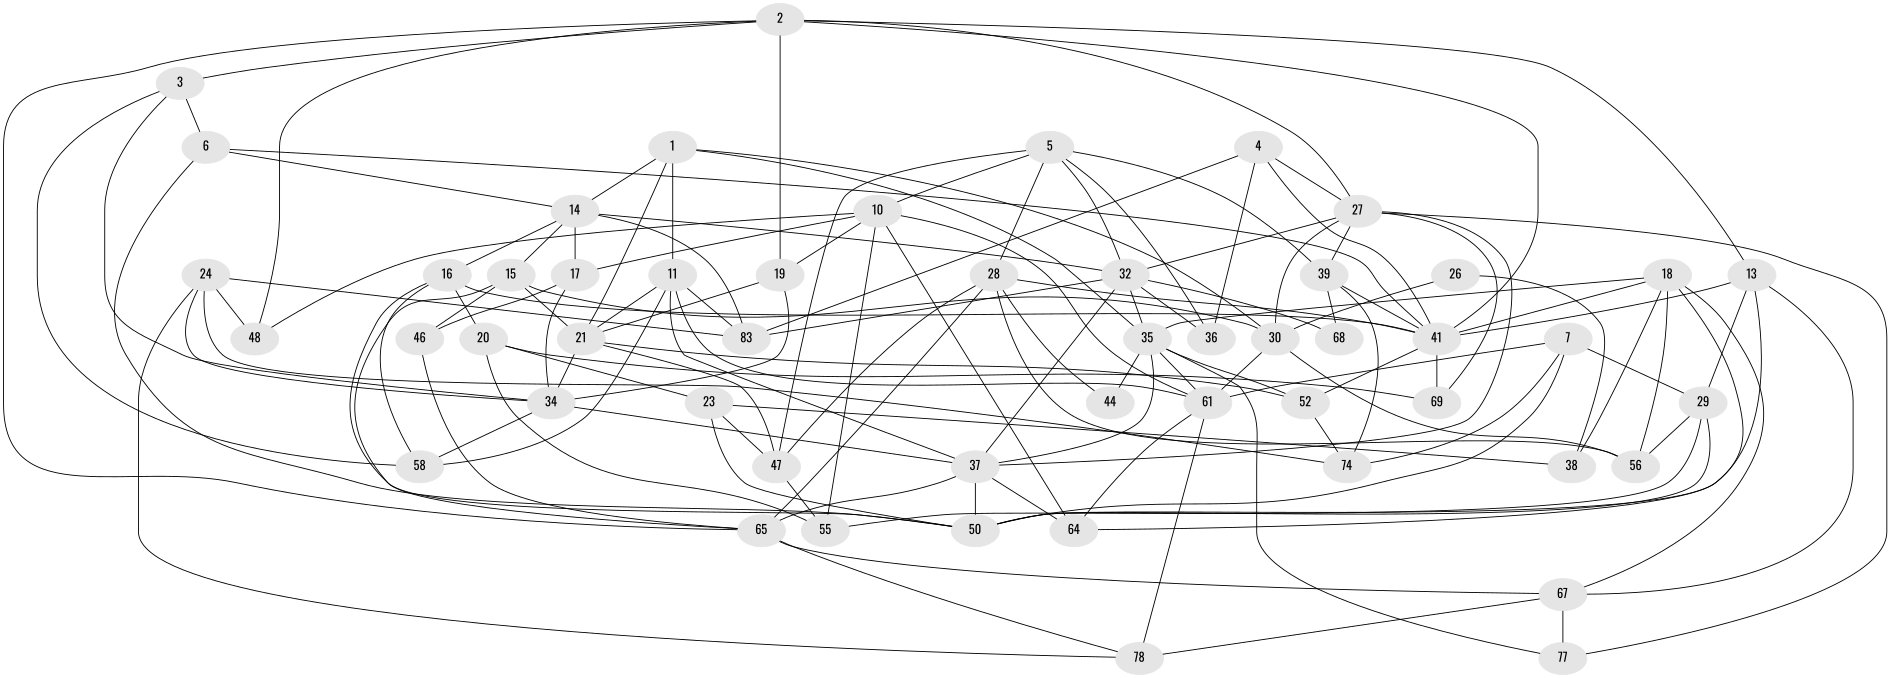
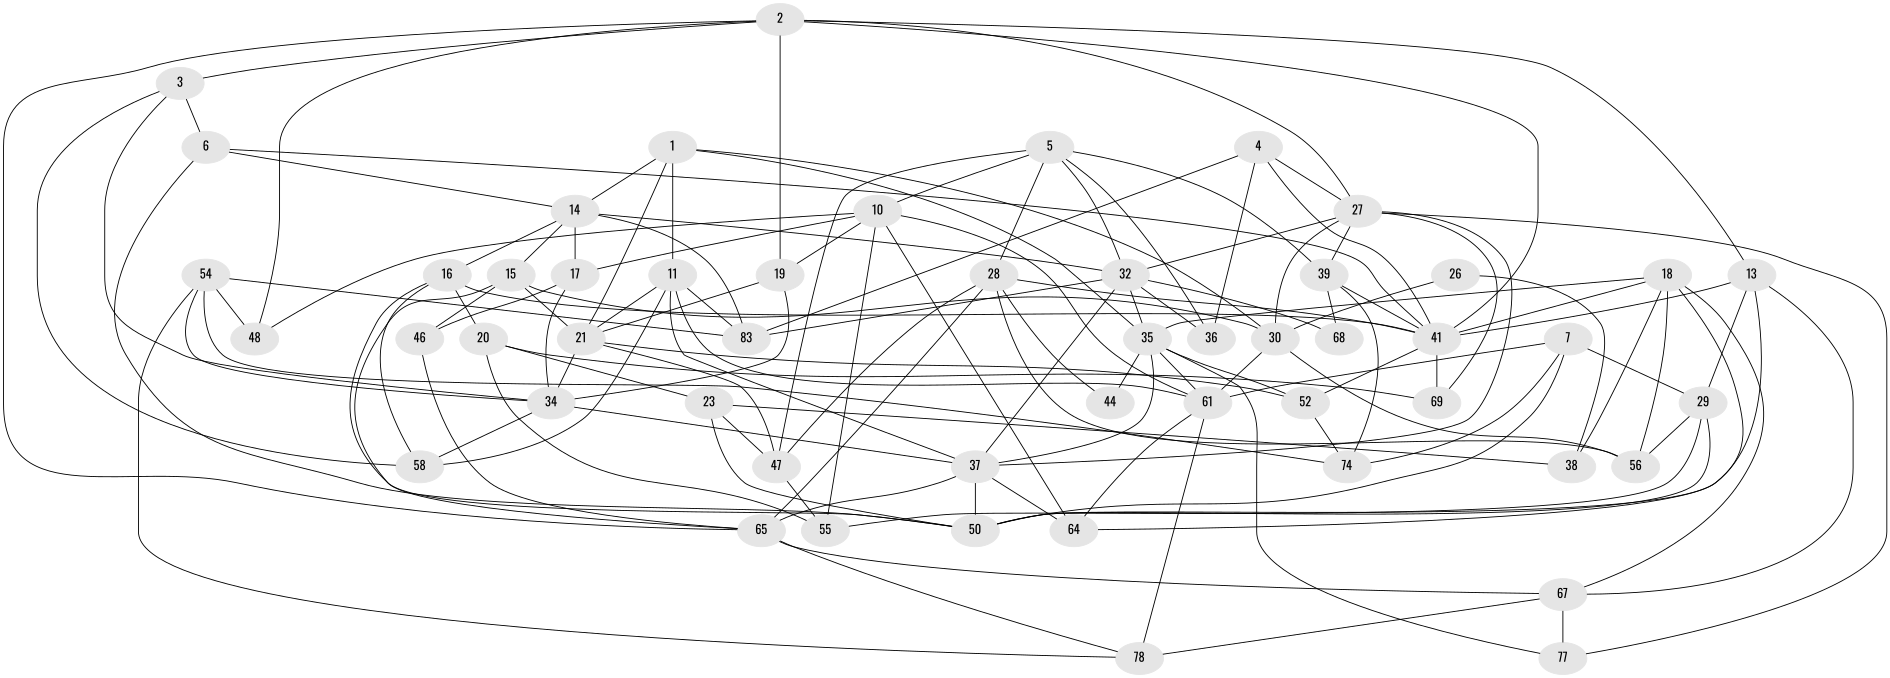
(206, 275) -> (206, 275)
